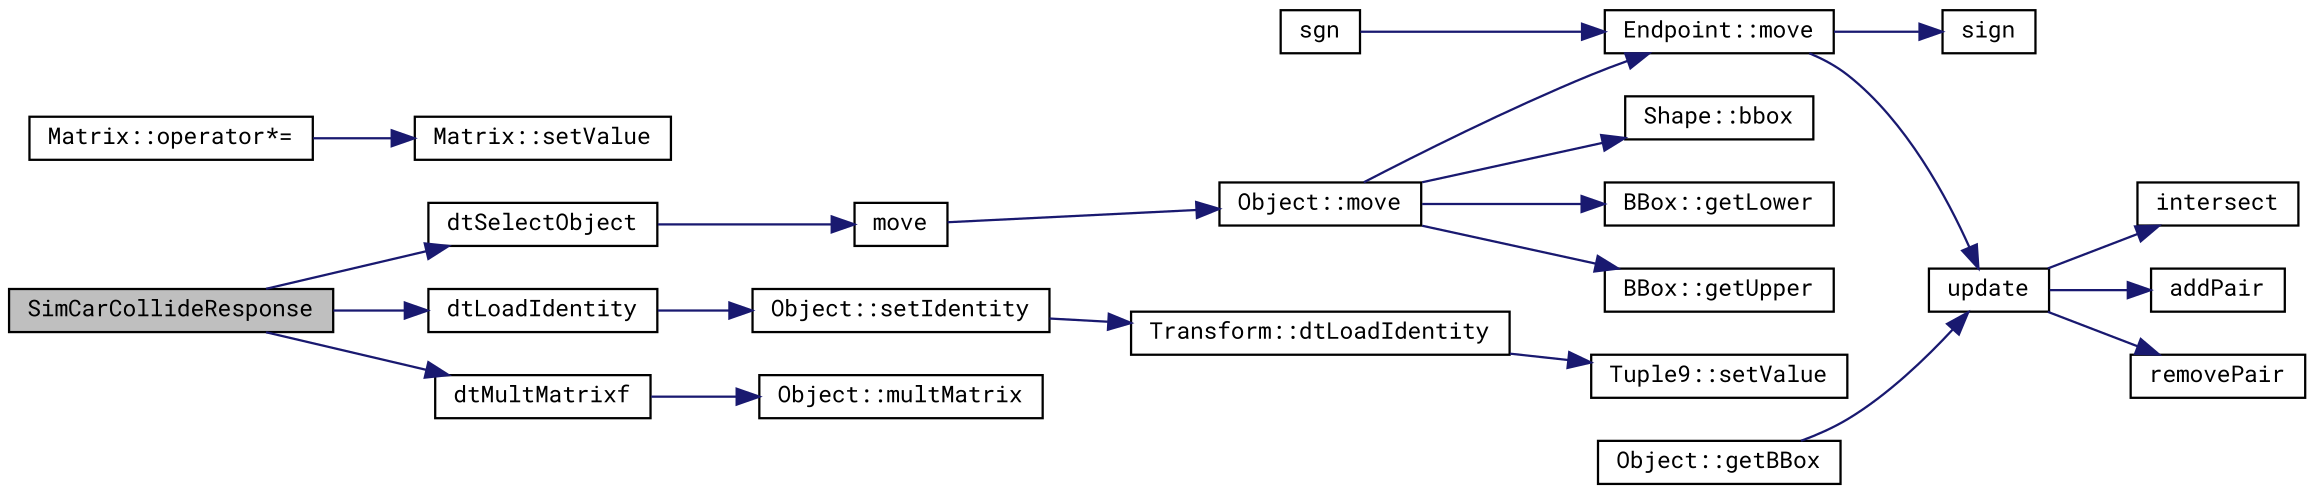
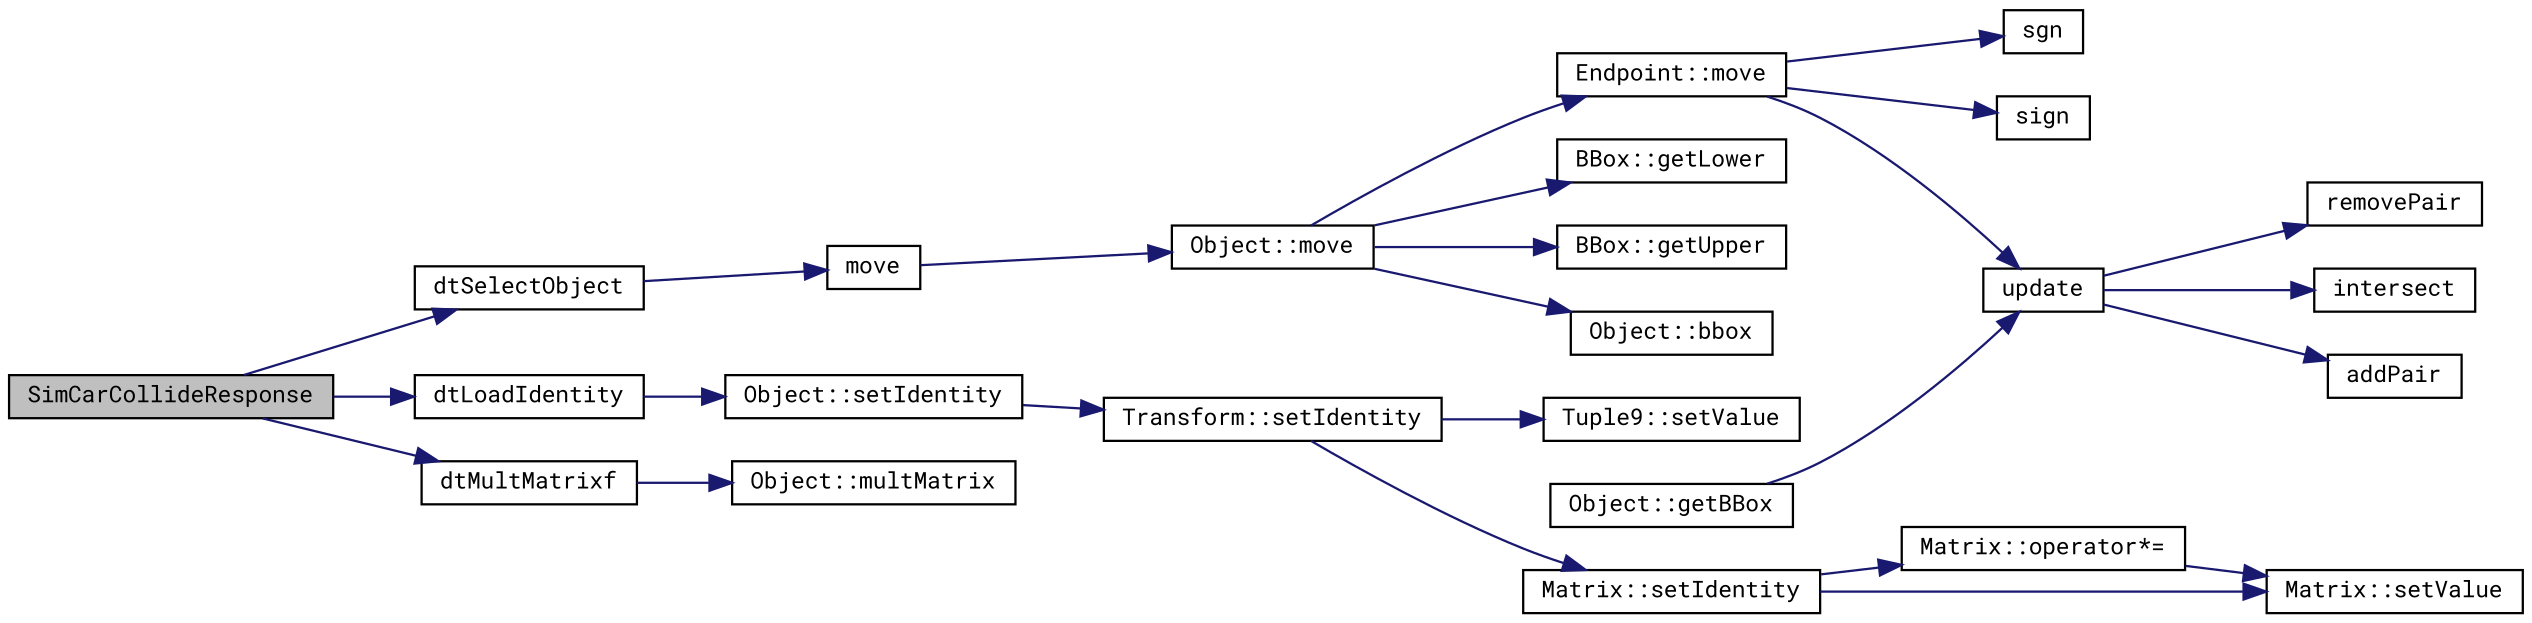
(1471, 32) -> (1884, 50)
(1719, 118) -> (1672, 333)
(1320, 333) -> (1273, 419)
none -> (1672, 592)
